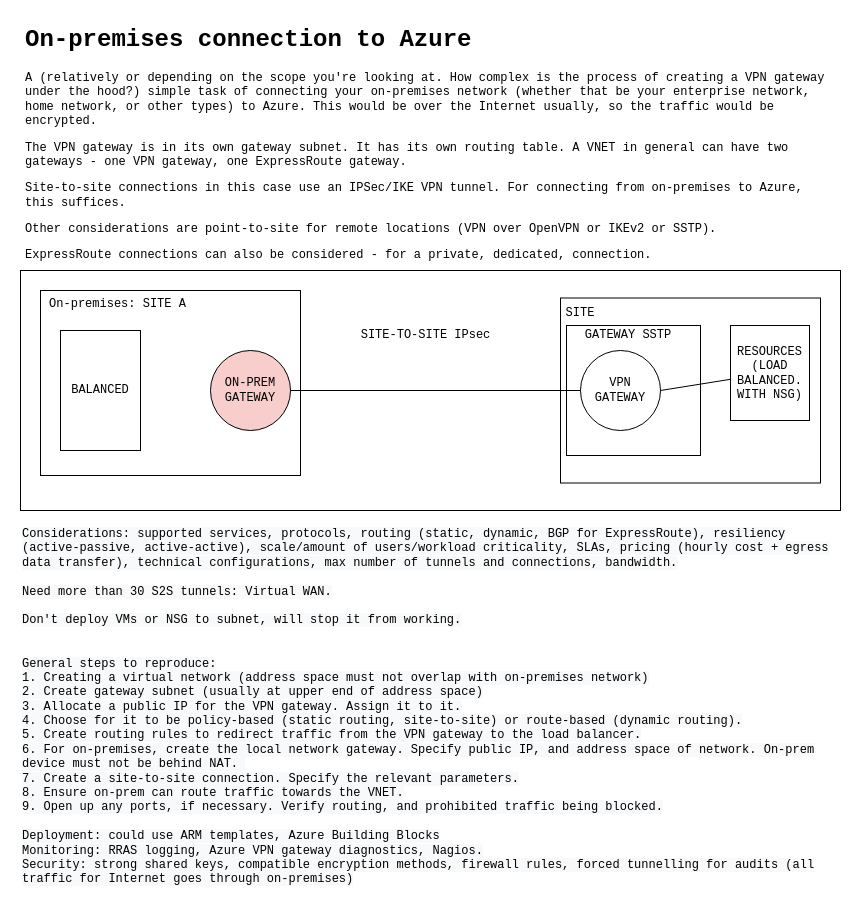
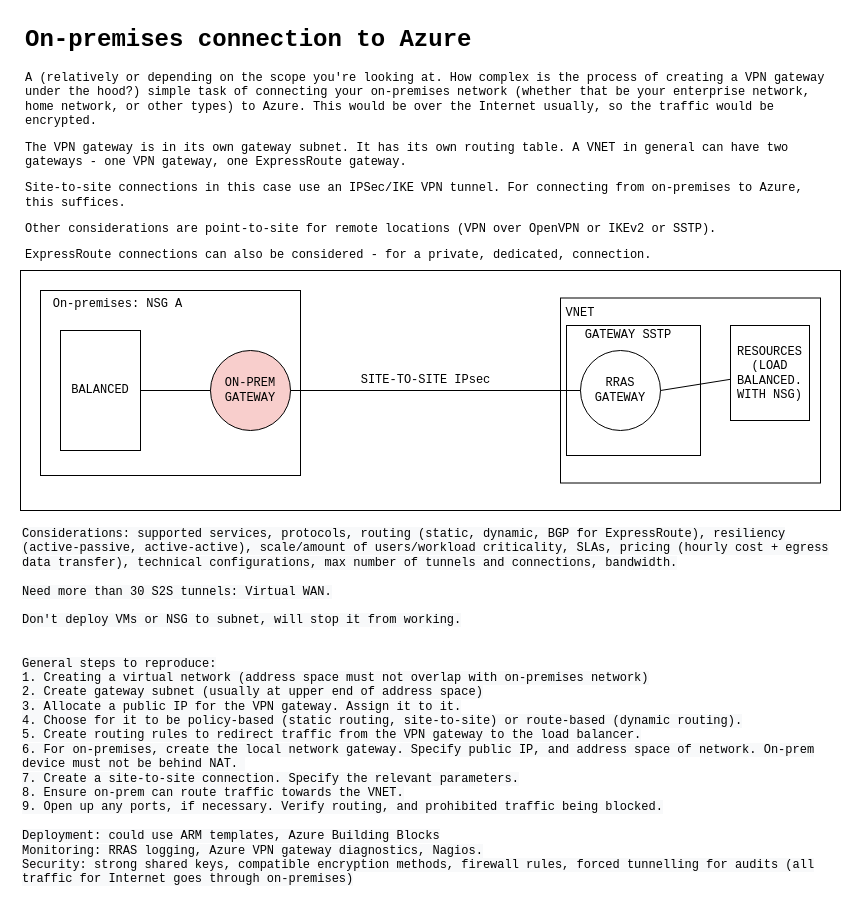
(118, 305) -> (118, 305)
(581, 314) -> (581, 314)
(426, 336) -> (426, 381)
none -> (176, 391)
(621, 391) -> (621, 391)
